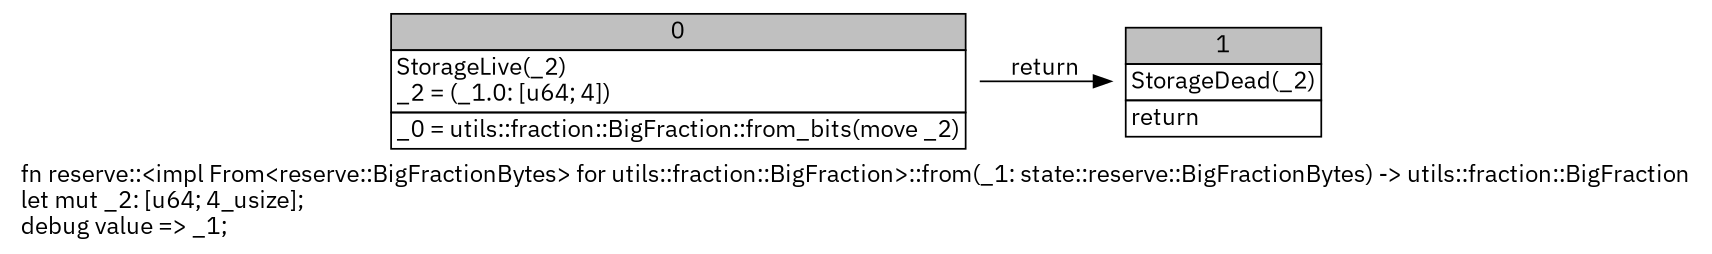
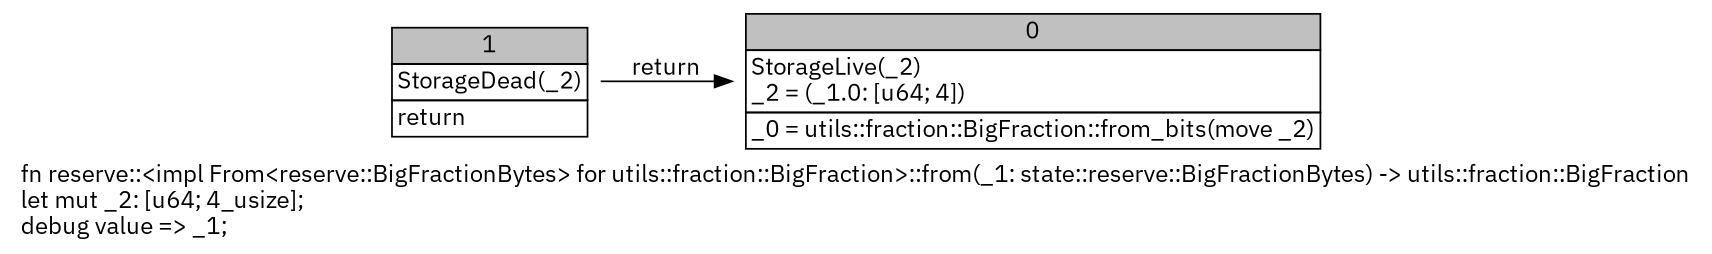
(1036, 81) -> (658, 81)
